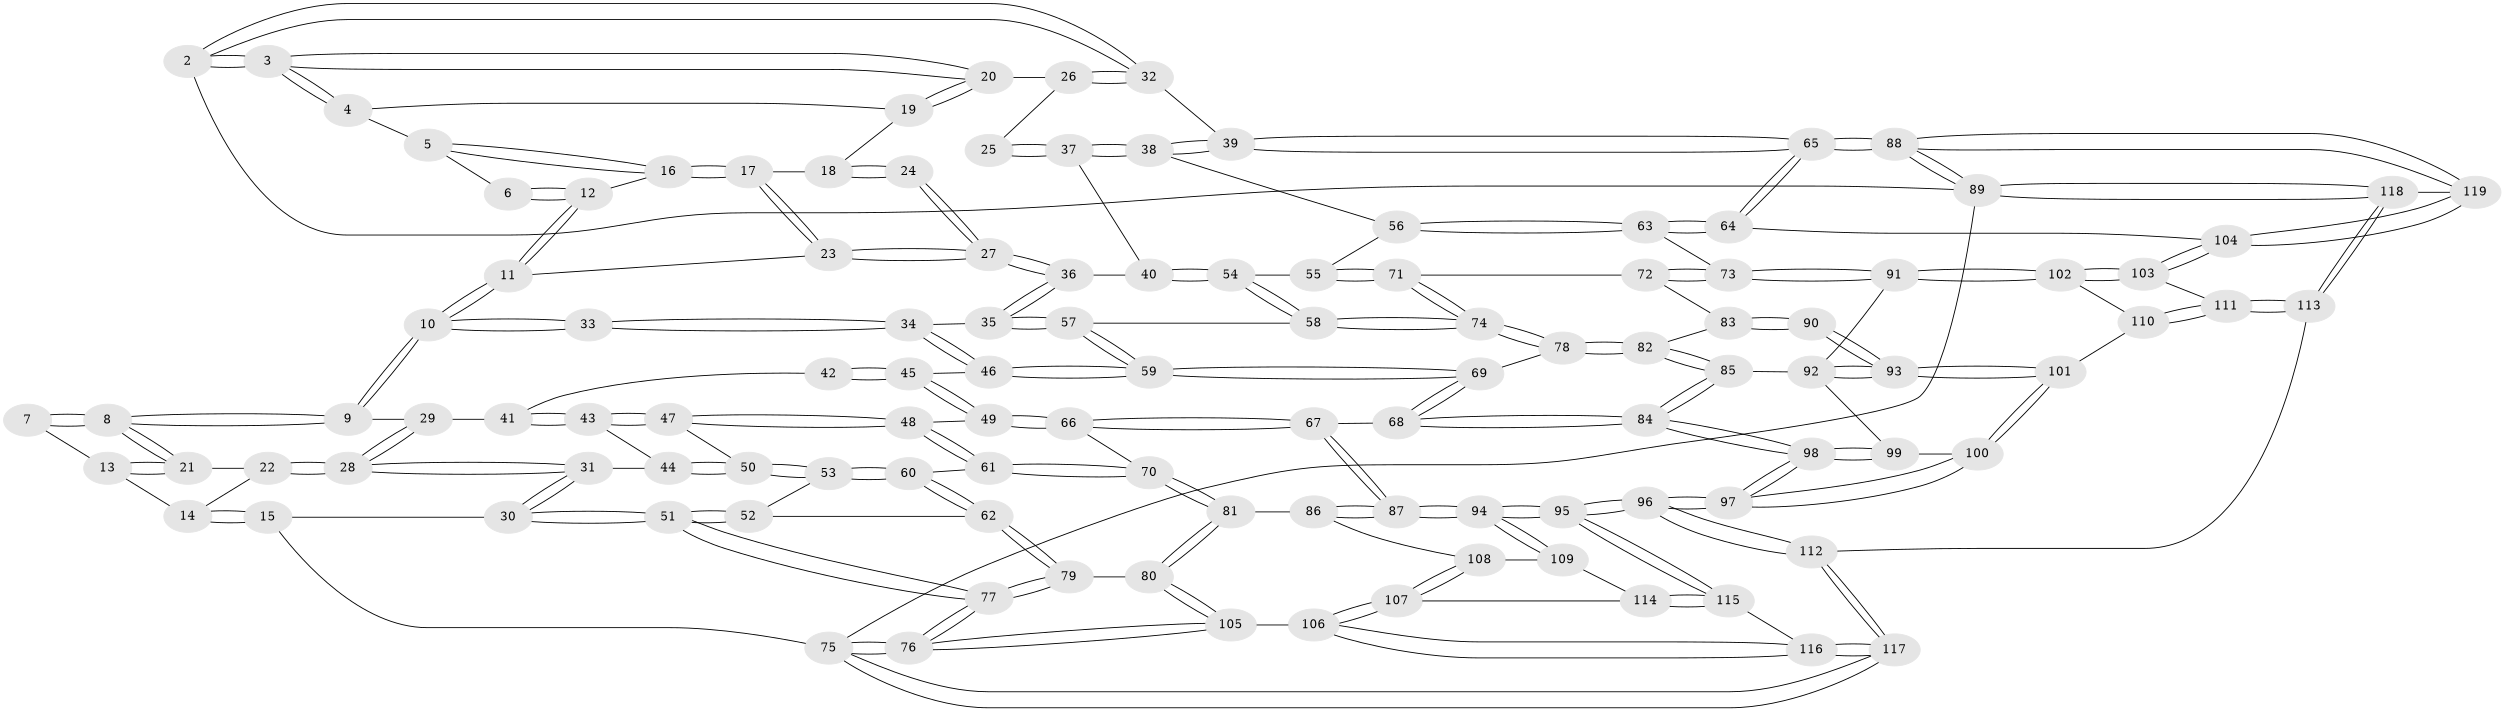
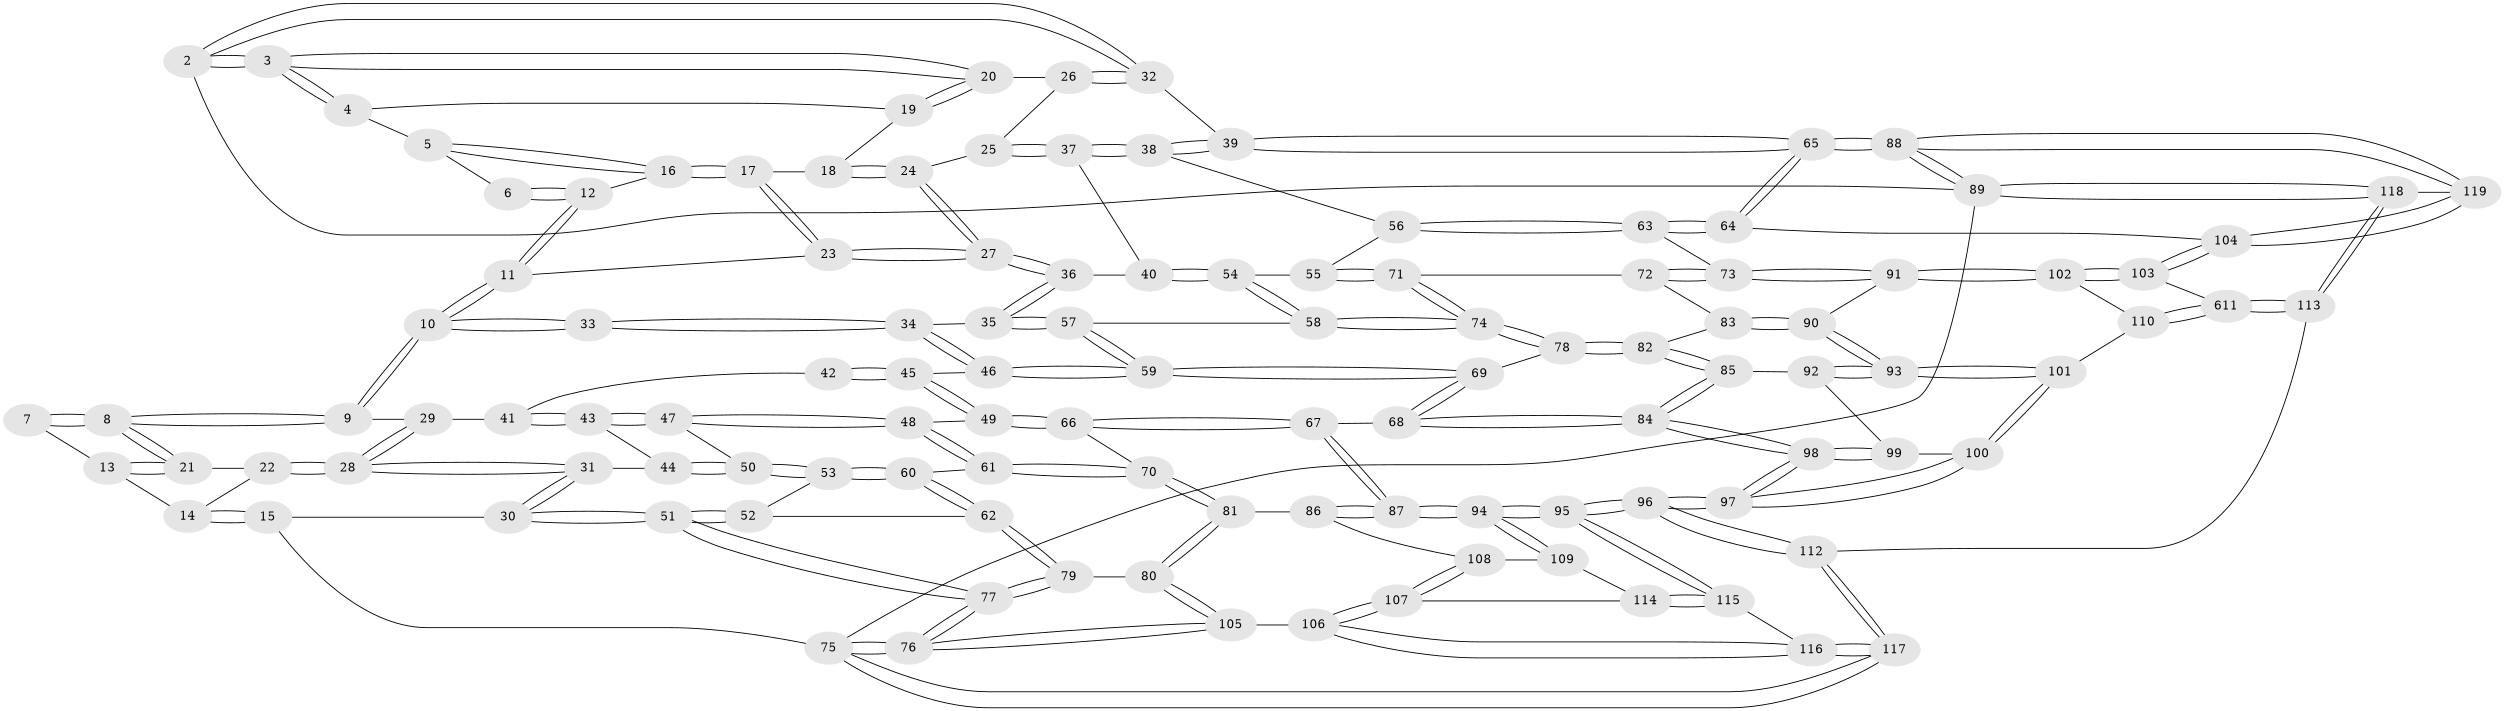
none -> (949, 161)
(2226, 306) -> (2226, 306)
(1856, 325) -> (1853, 300)
